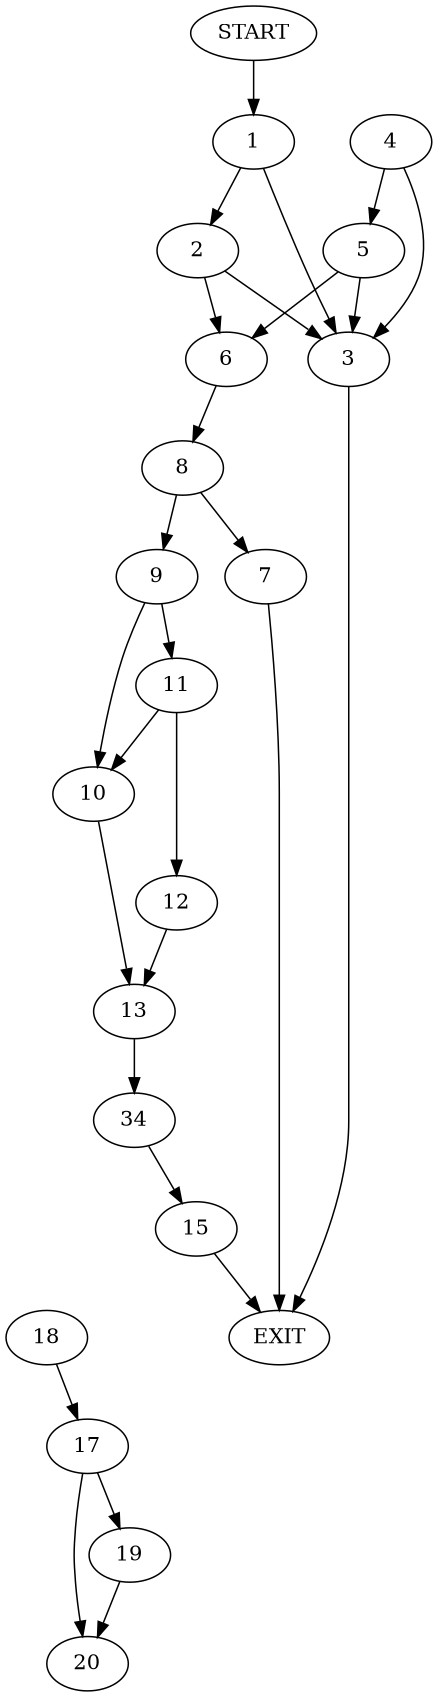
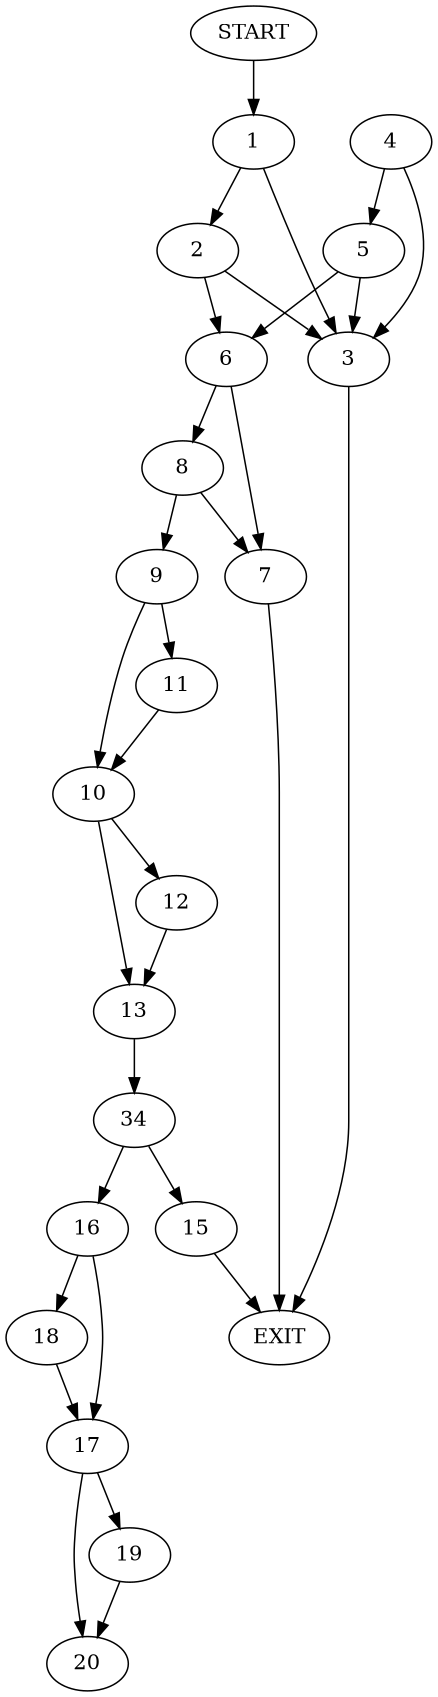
none -> (245, 460)
(177, 786) -> (130, 842)
none -> (88, 1229)
